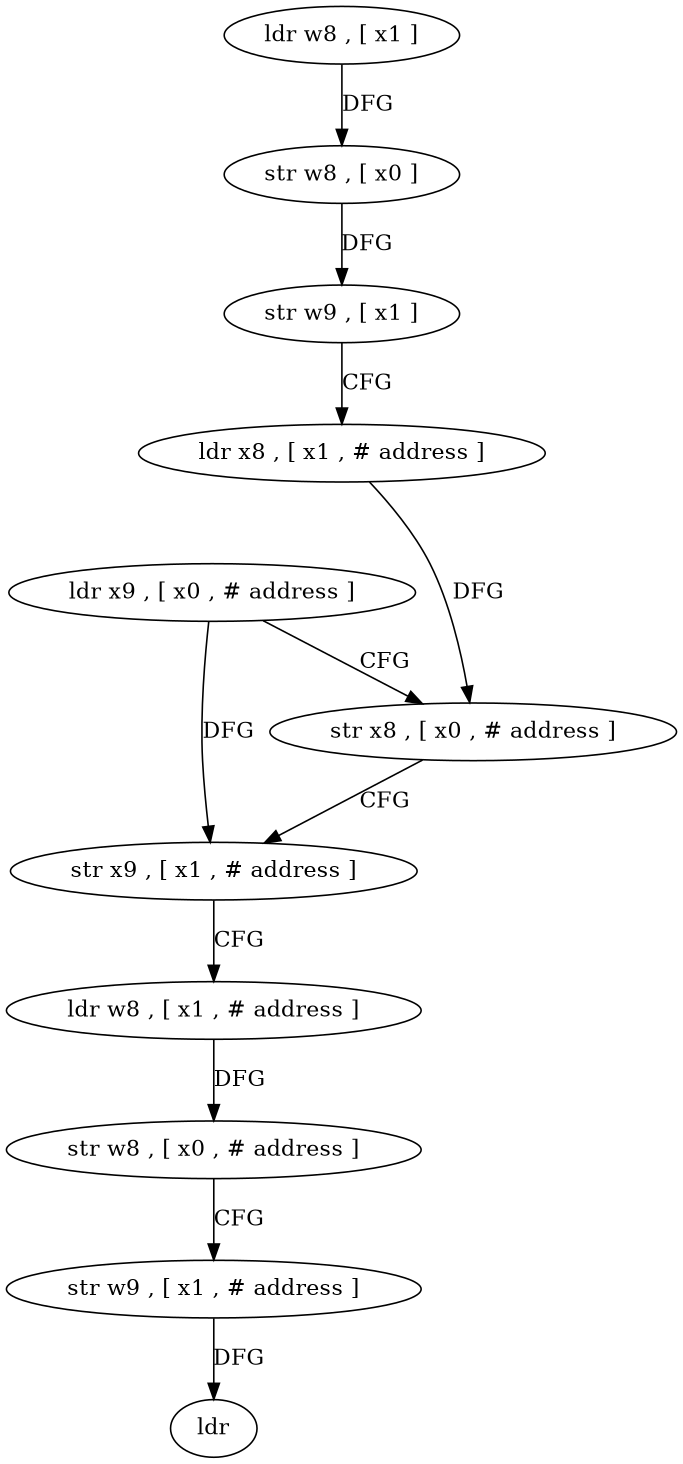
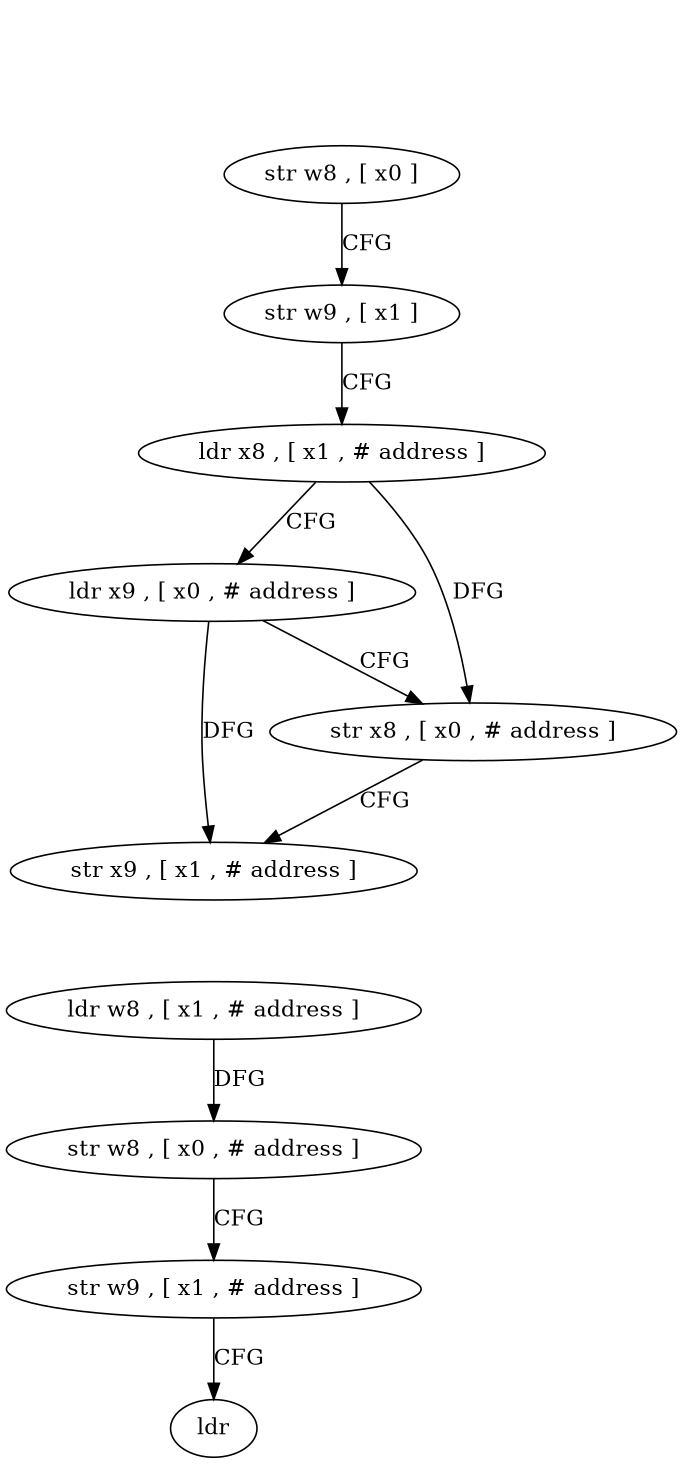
(342, 35) -> none
(368, 244) -> (368, 244)
none -> (282, 517)
(214, 933) -> none
(239, 1359) -> (239, 1359)
